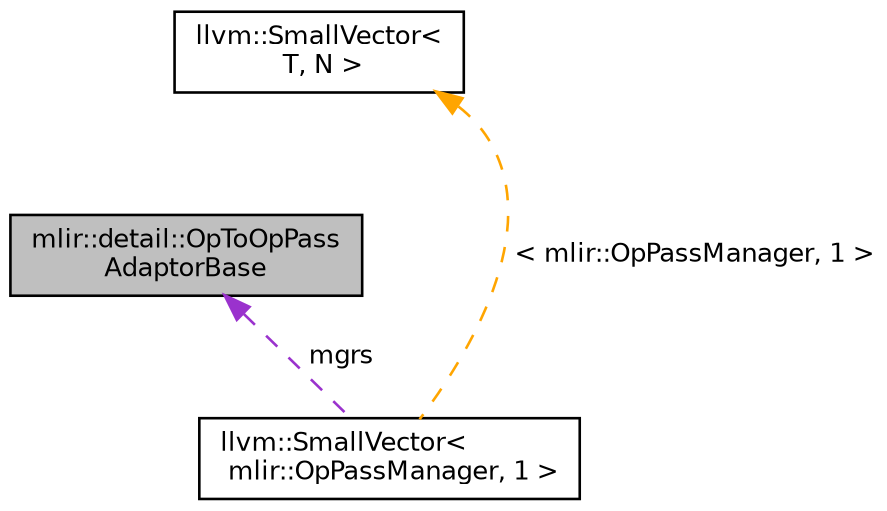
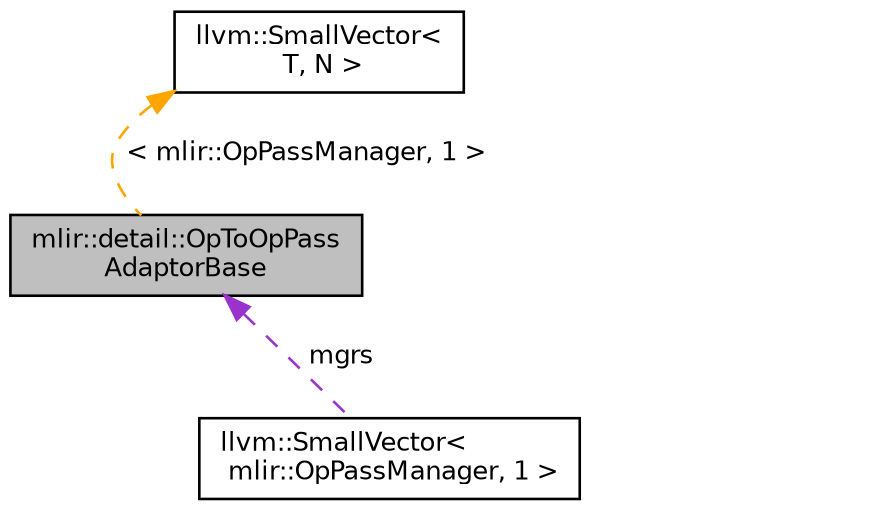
(500, 265) -> (112, 157)
